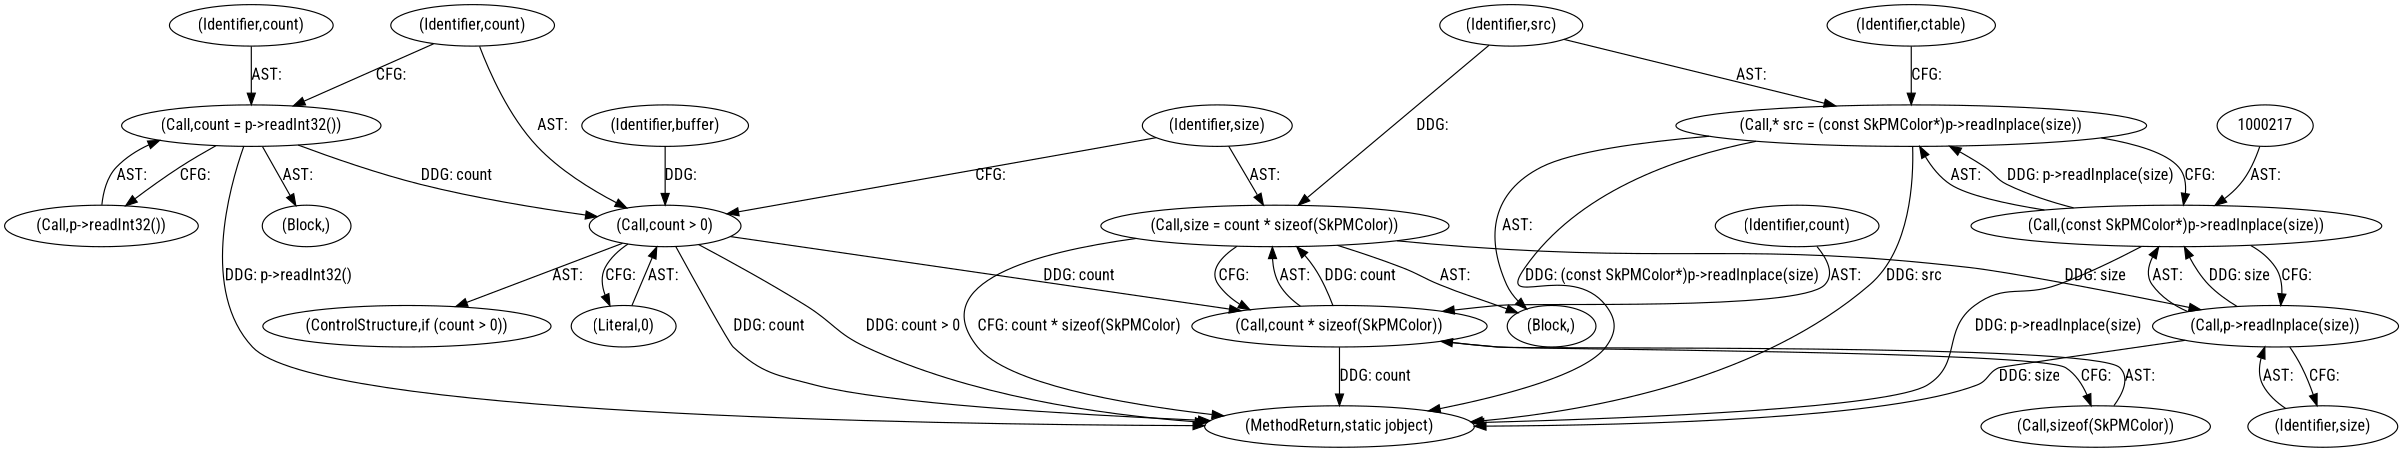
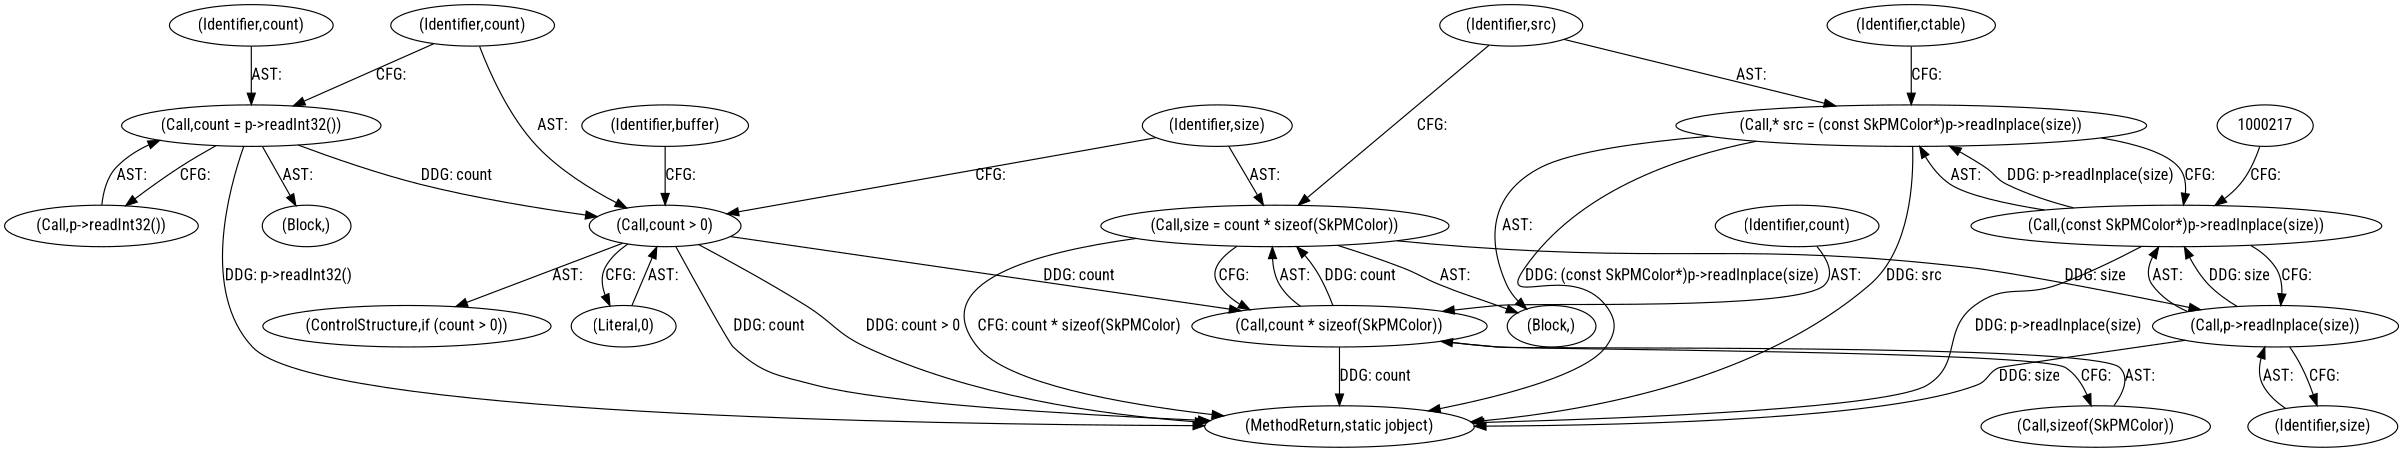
(1434, 126) -> (1434, 126)
(682, 176) -> (682, 176)
(2268, 176) -> (2268, 176)
